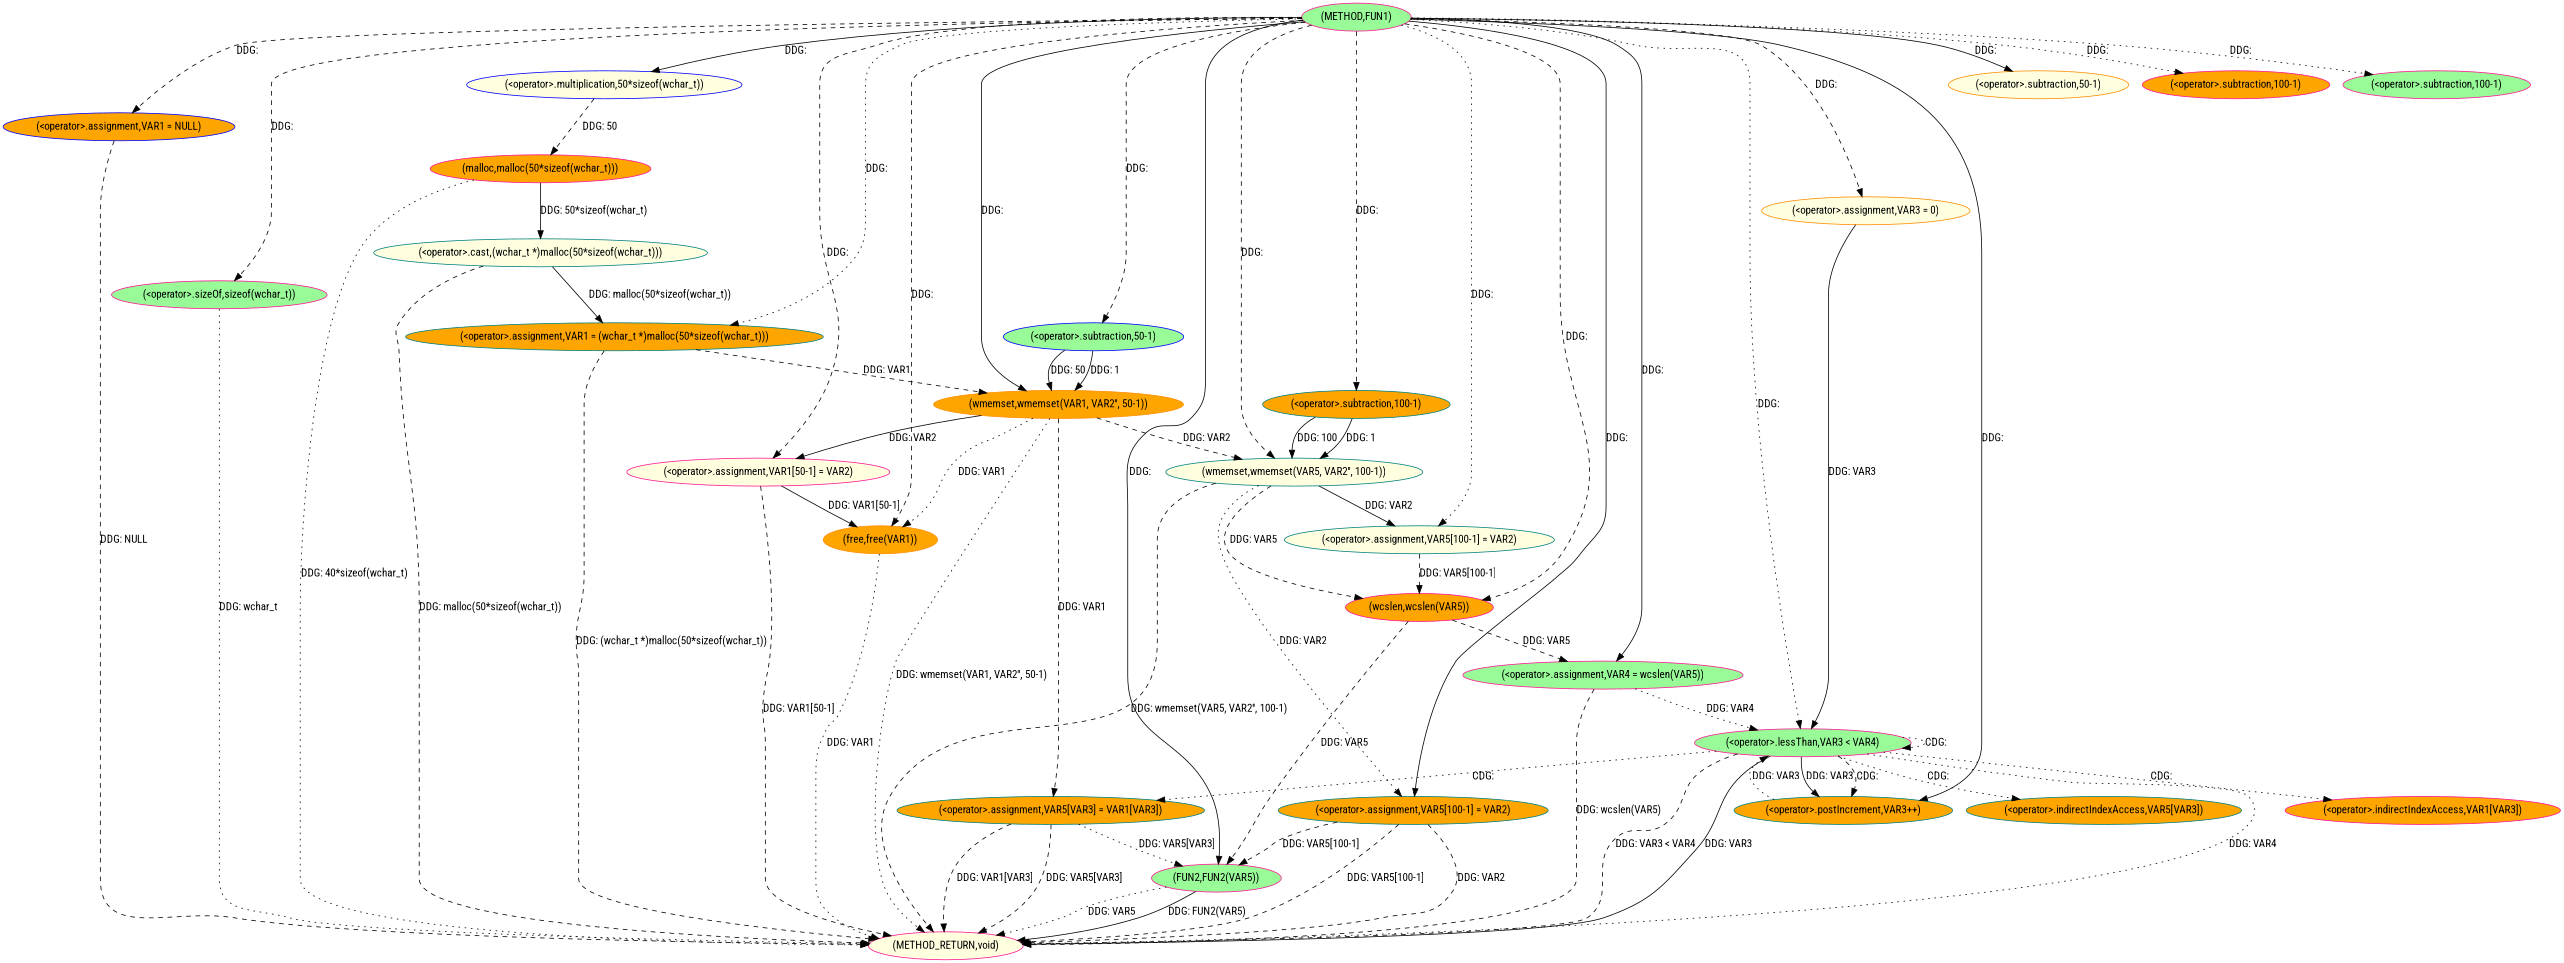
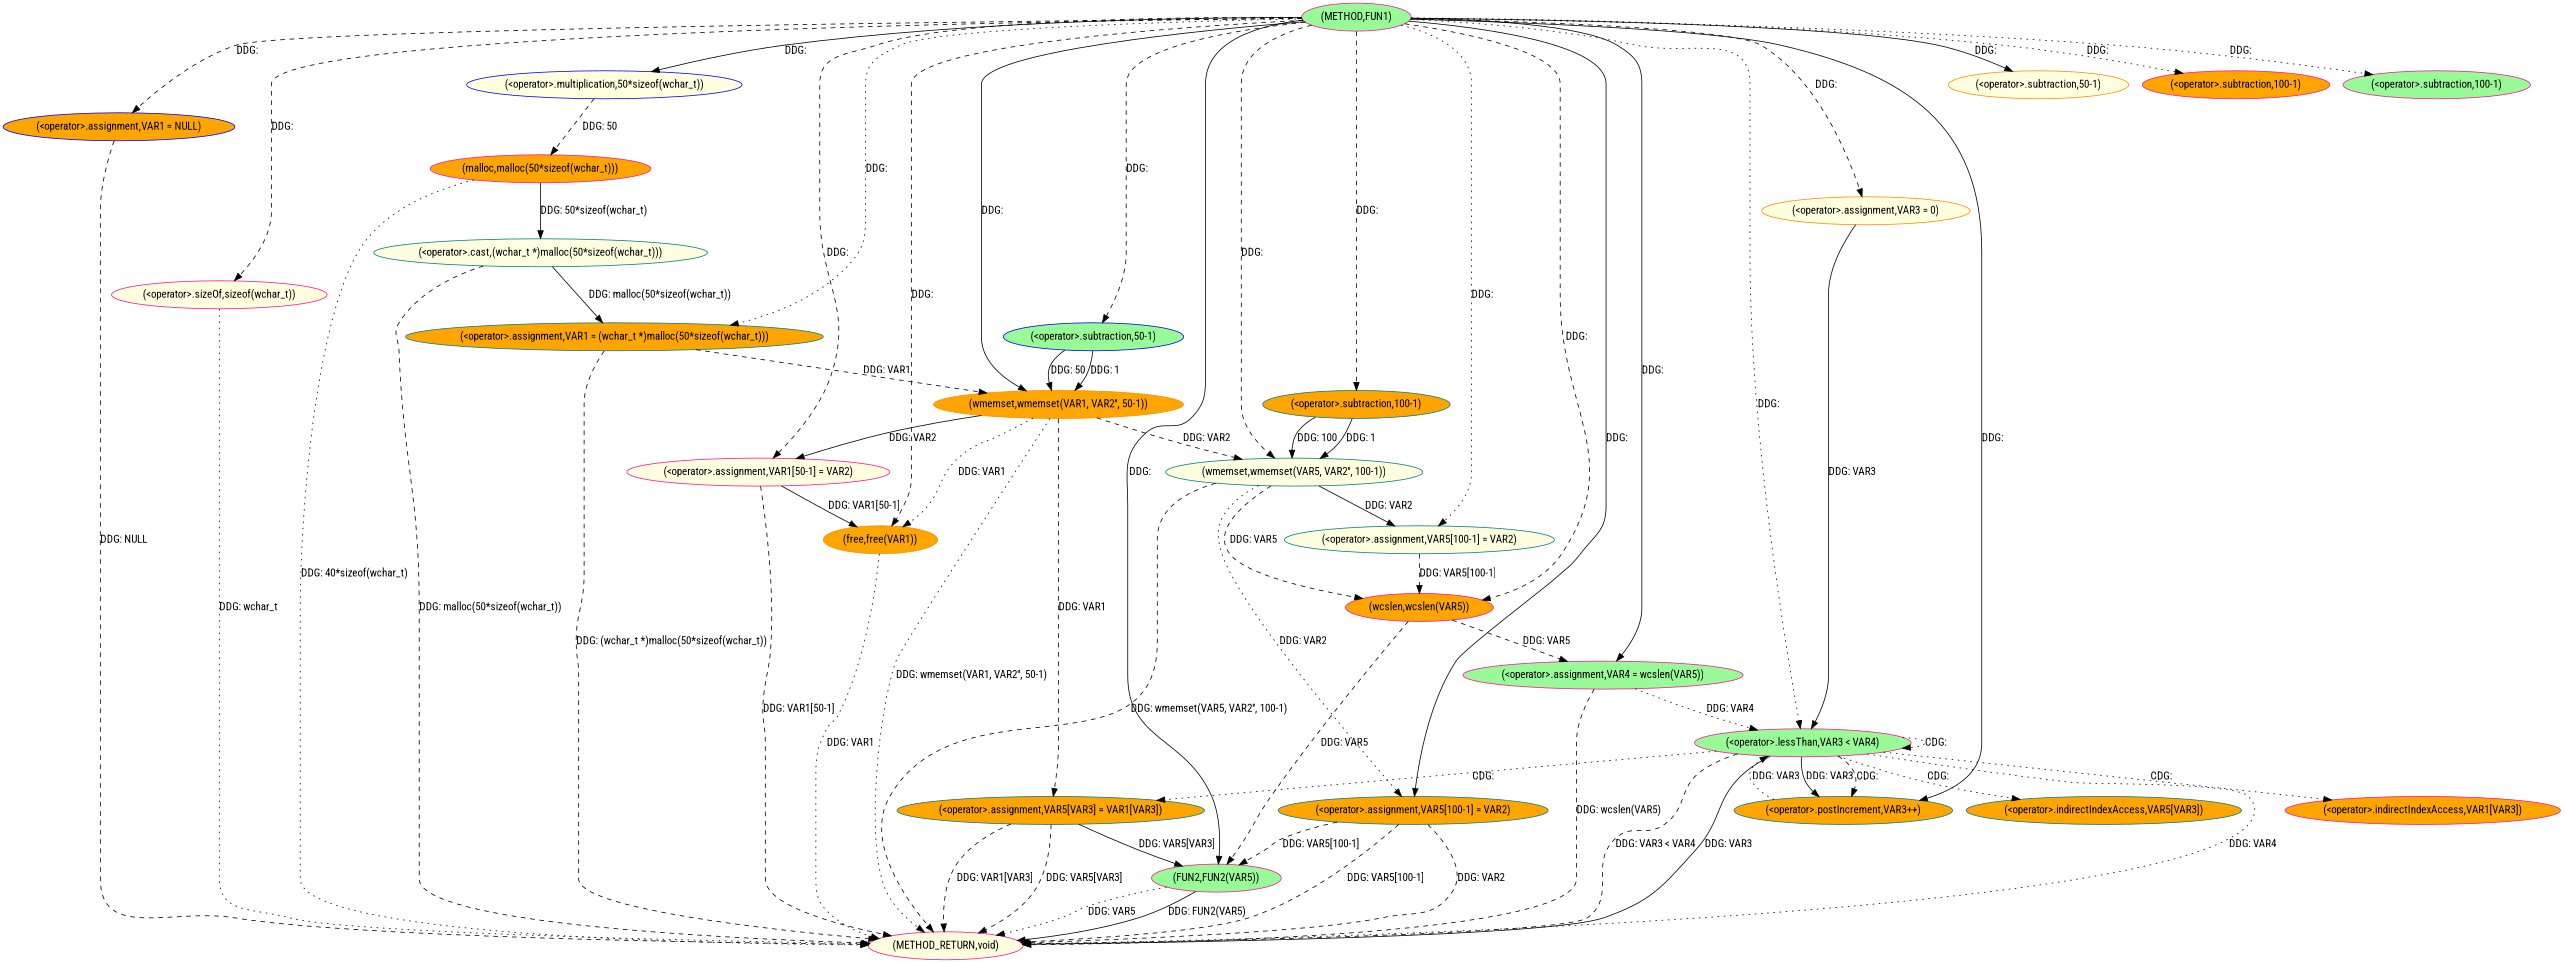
(219, 295) -> (219, 295)
(1126, 845) -> (1126, 845)
